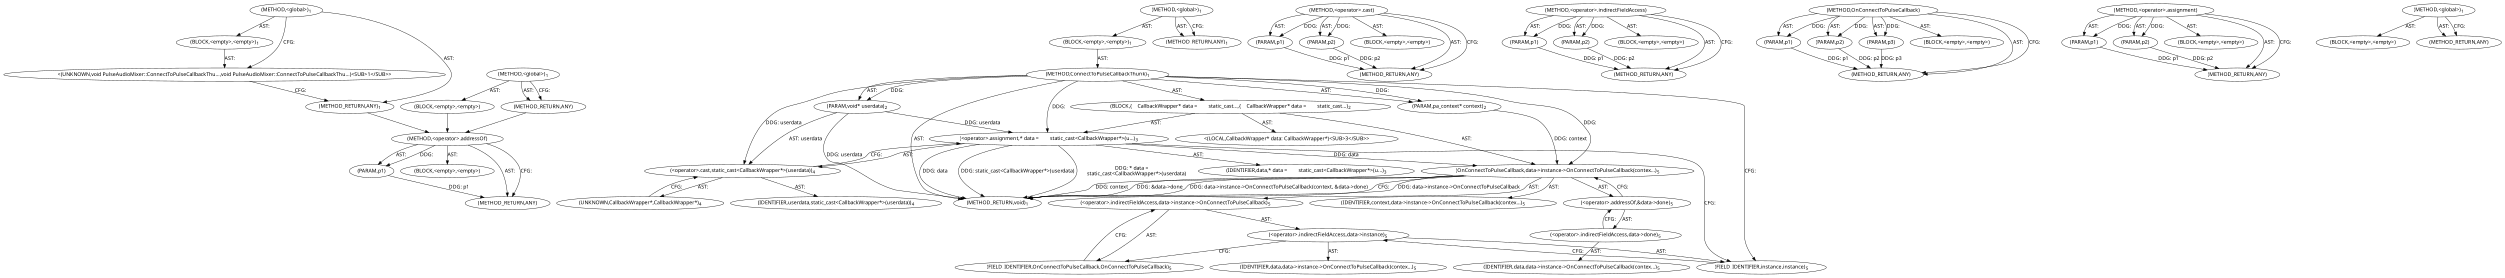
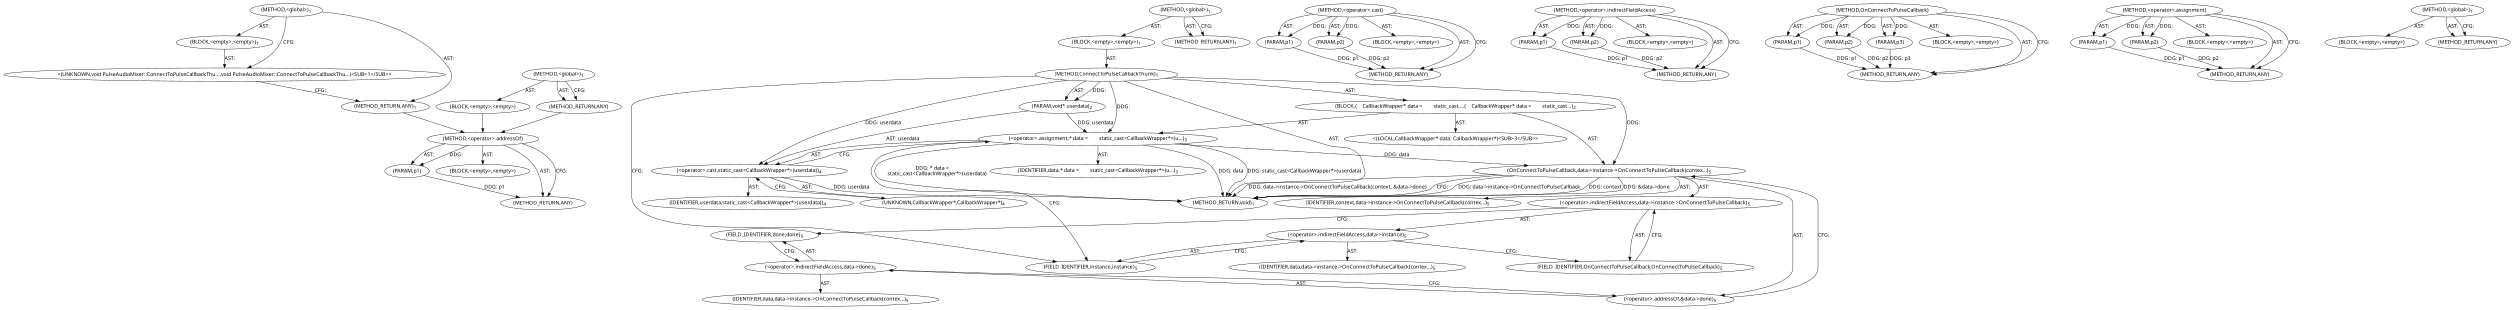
(1449, 107) -> none
(866, 176) -> (979, 196)
none -> (765, 235)
